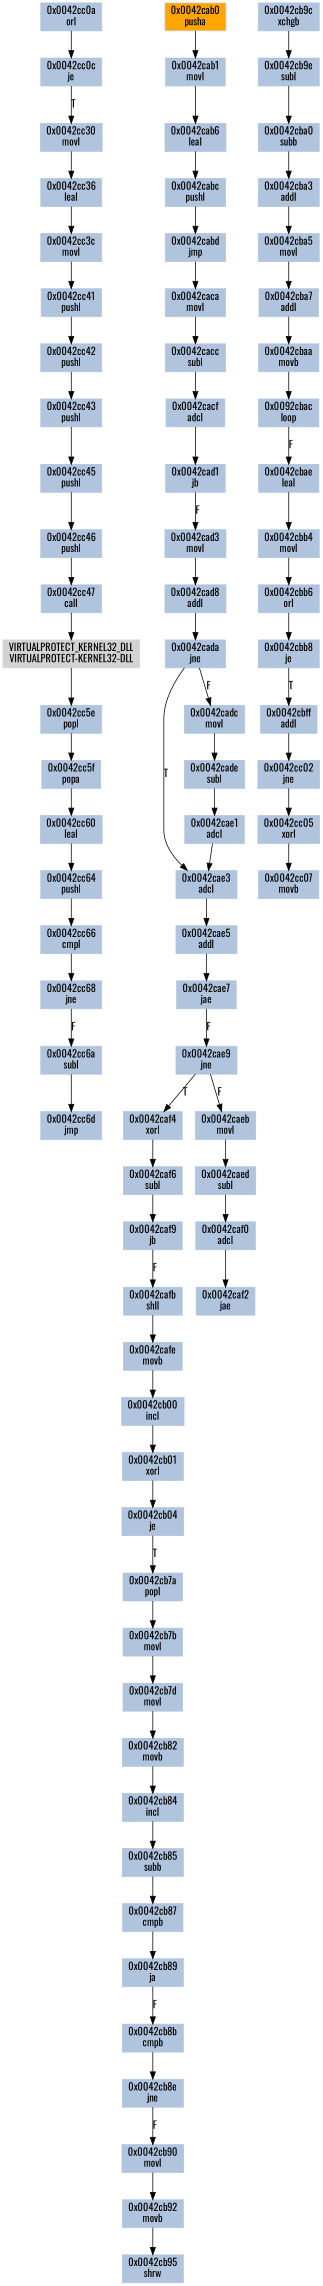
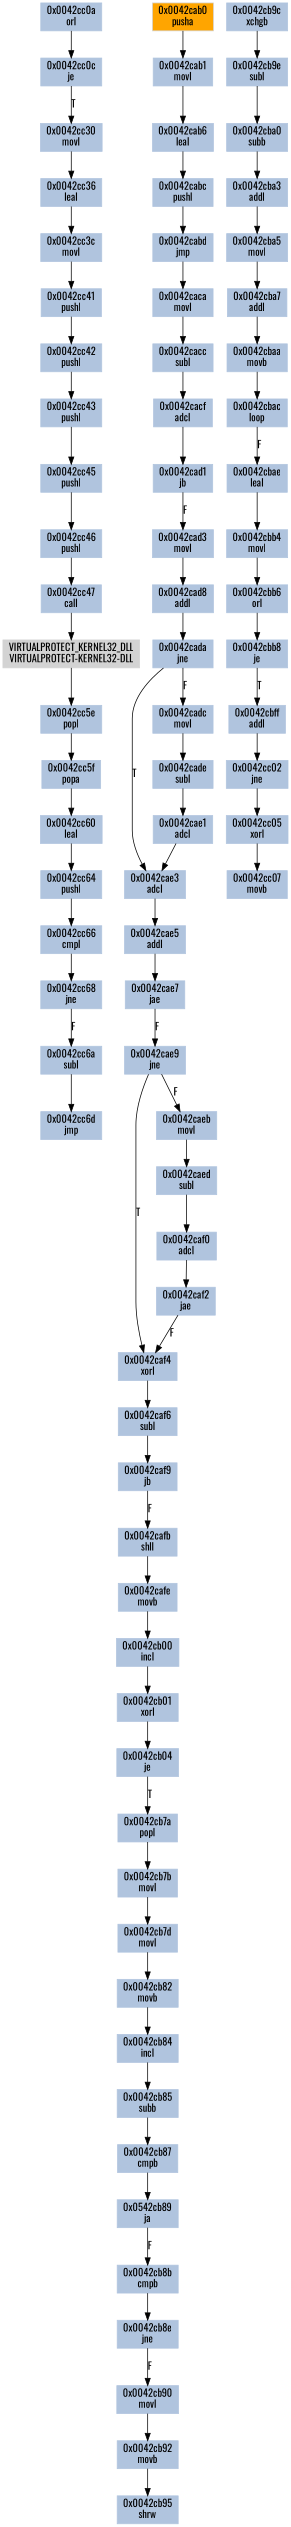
(289, 413) -> (257, 413)
none -> (169, 1331)
(153, 1973) -> (148, 2214)
